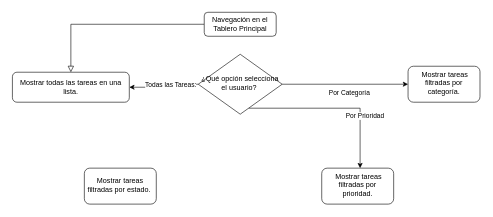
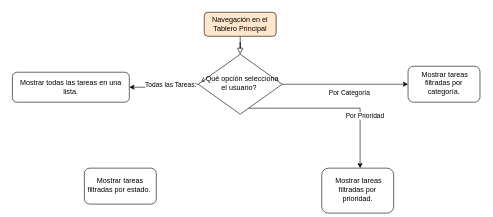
(117, 24) -> (240, 47)
(240, 24) -> (240, 24)
(358, 186) -> (358, 191)
